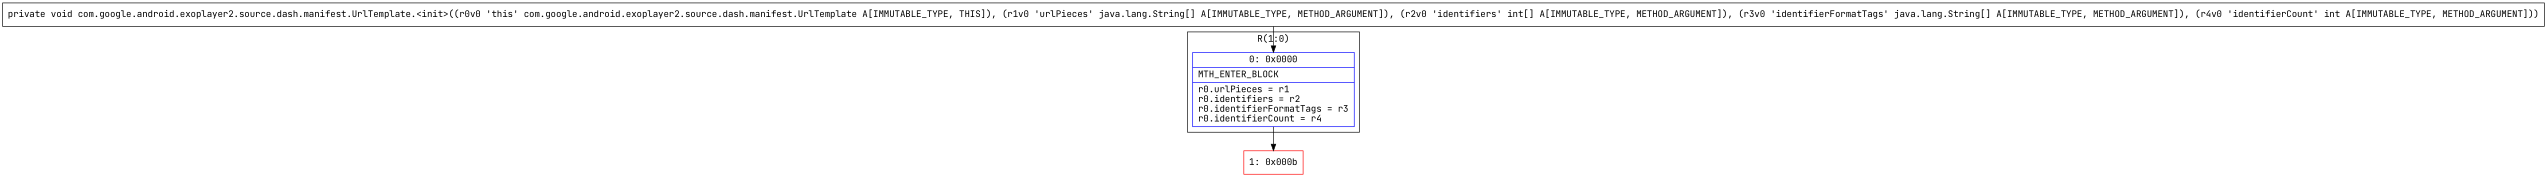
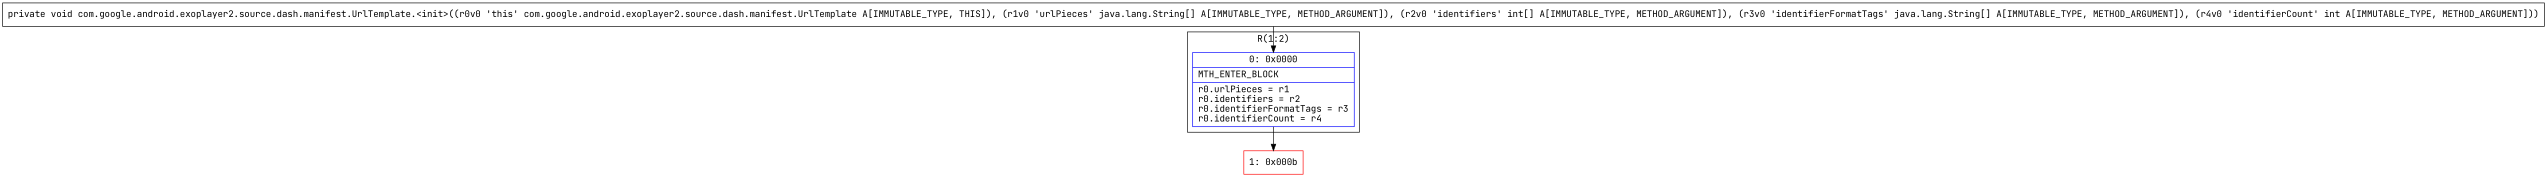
(1273, 39) -> (1273, 39)
